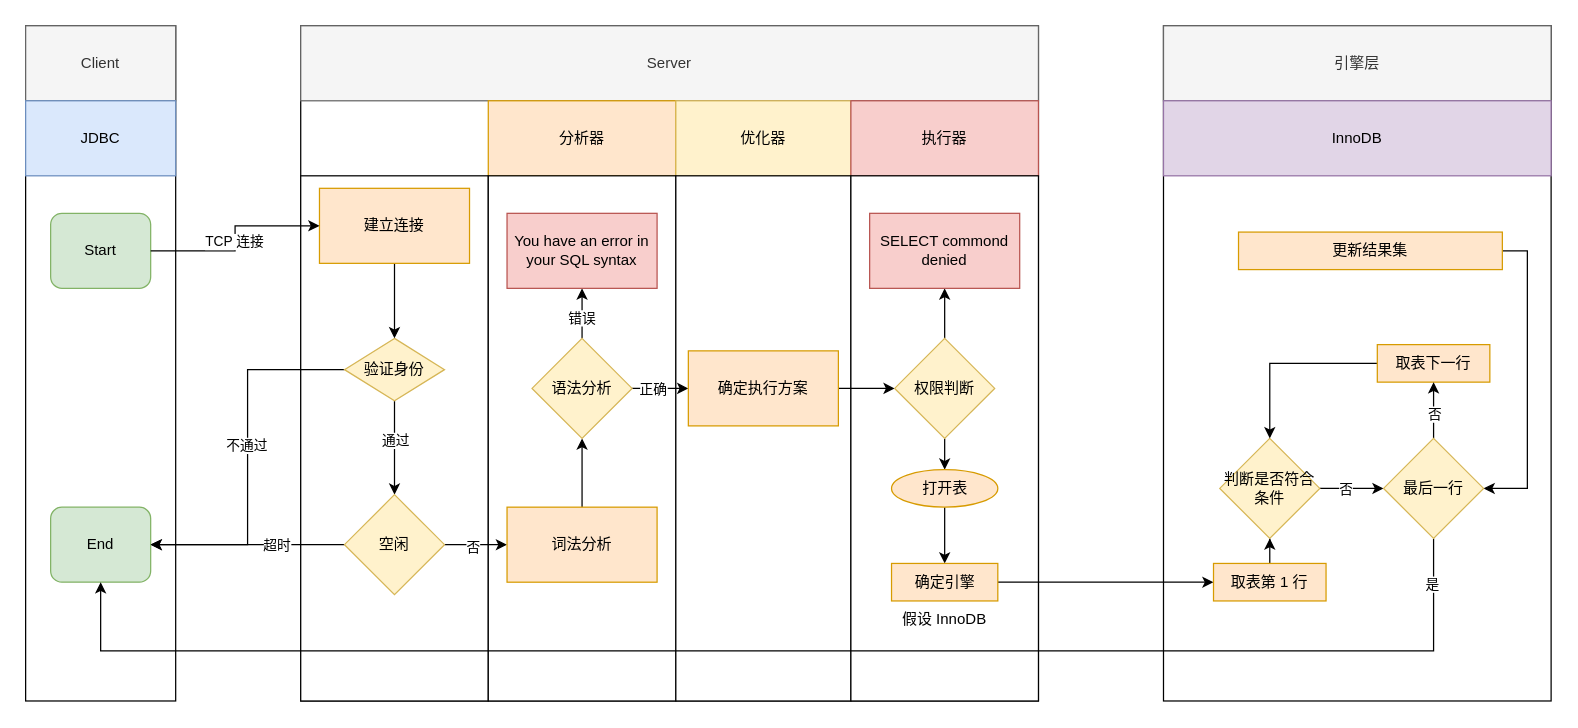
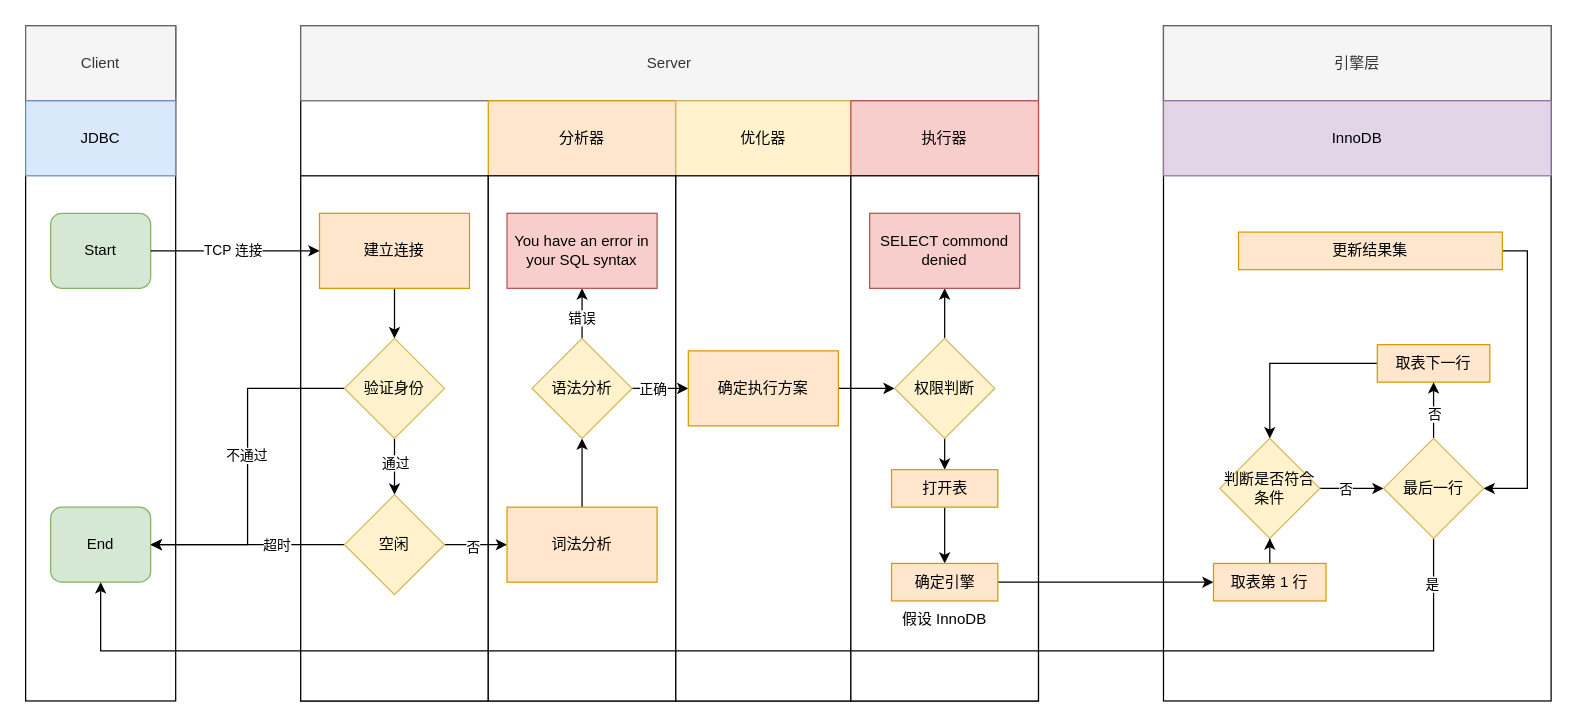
(394, 226) -> (394, 251)
(394, 369) -> (394, 388)
(944, 488) -> (944, 488)
